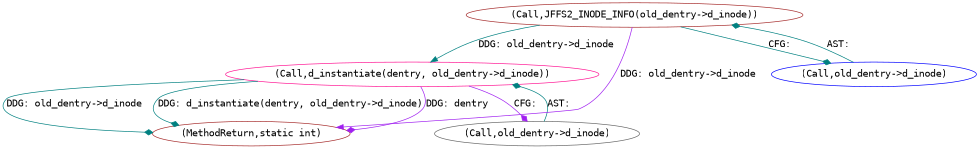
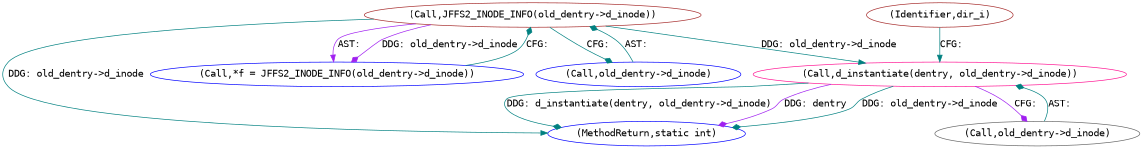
none -> (940, 15)
none -> (337, 74)
(512, 115) -> (74, 108)
(251, 134) -> (647, 134)
